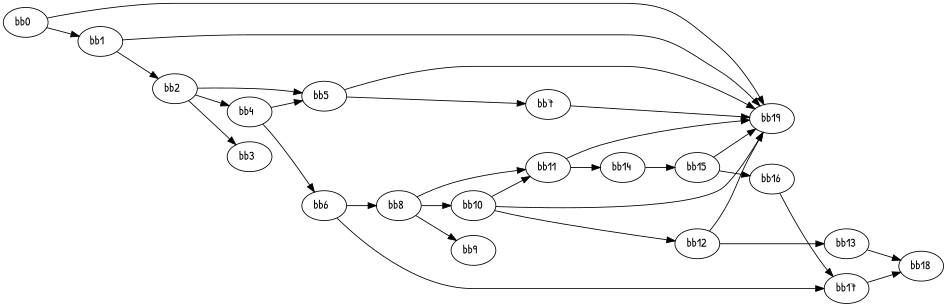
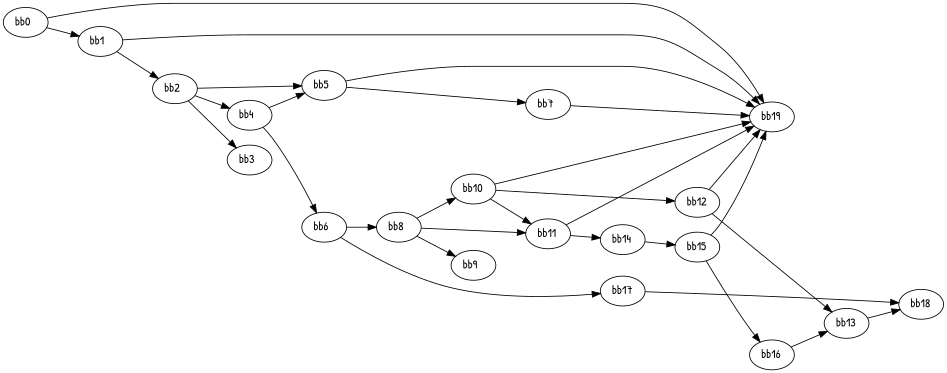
(802, 233) -> (805, 341)
